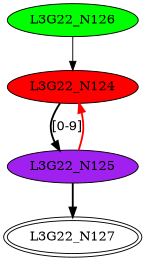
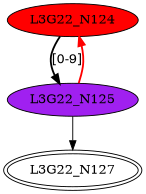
(73, 20) -> none
(73, 195) -> (73, 128)
